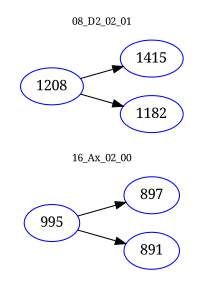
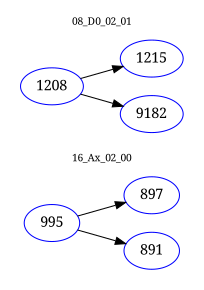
(102, 22) -> (102, 22)
(152, 59) -> (152, 59)
(152, 114) -> (152, 114)
